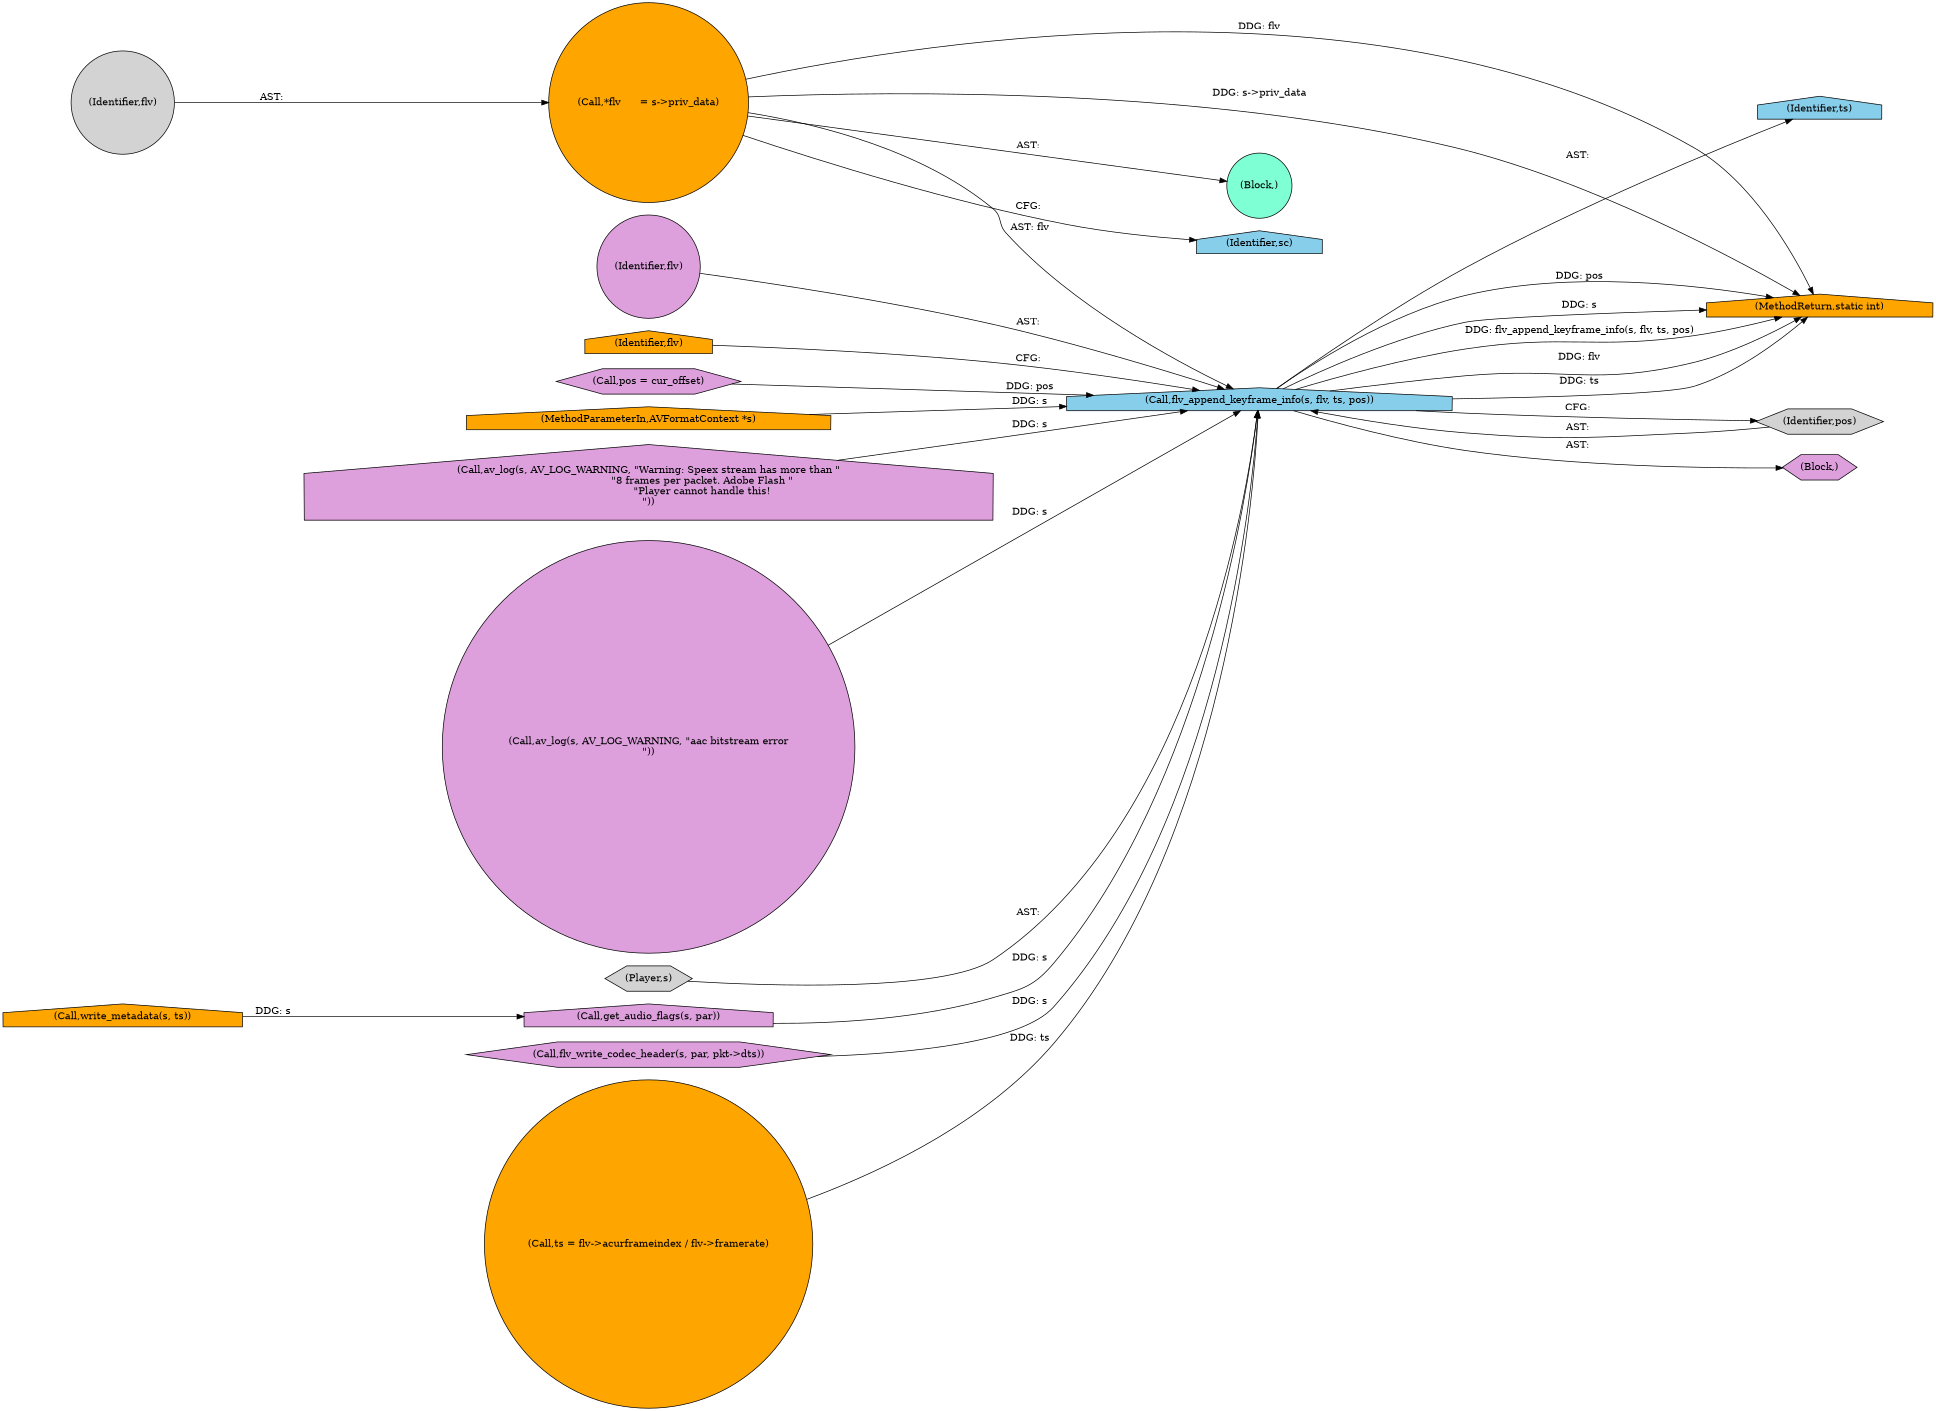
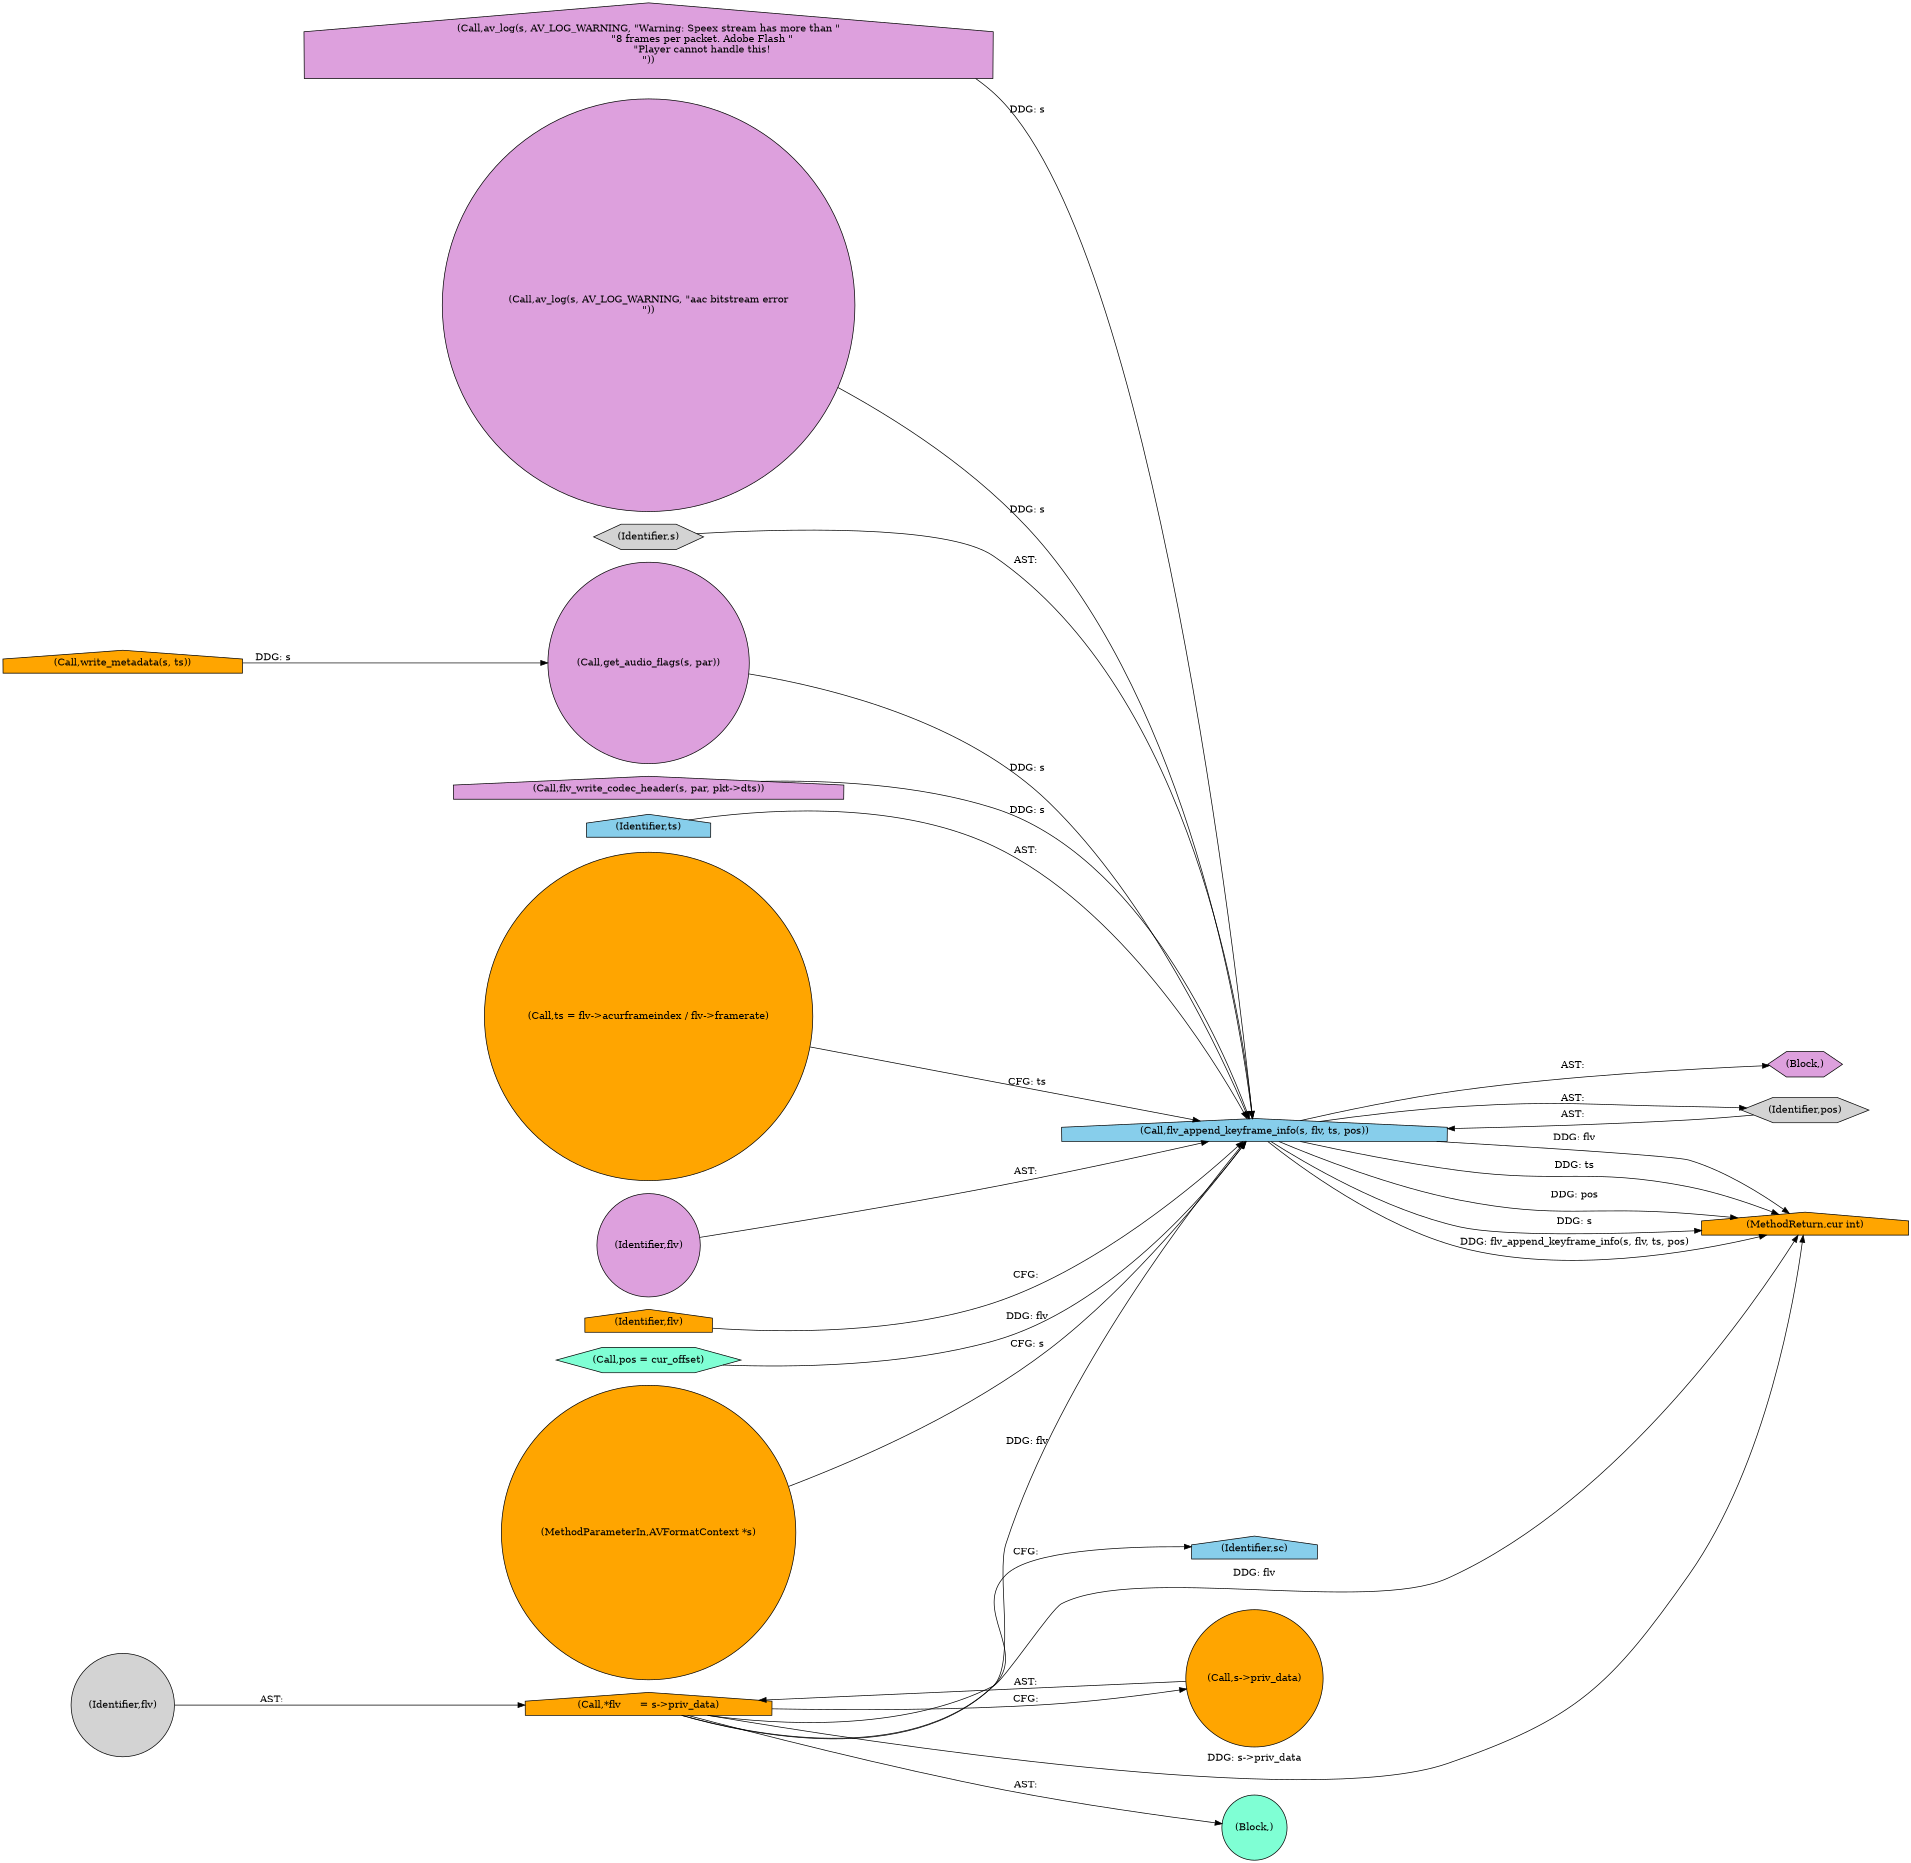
(649, 103) -> (649, 1705)
(1030, 228) -> (1027, 1441)
(1522, 238) -> (1020, 861)
(1820, 307) -> (1805, 1225)
(649, 381) -> (649, 1360)
(1030, 387) -> (1027, 1317)
(1030, 402) -> (1027, 1344)
(1579, 408) -> (1574, 1098)
(649, 419) -> (649, 1533)
(649, 979) -> (649, 537)
(649, 1017) -> (649, 663)
(1030, 1038) -> (1027, 1082)
(649, 1055) -> (649, 789)
none -> (1254, 1678)
